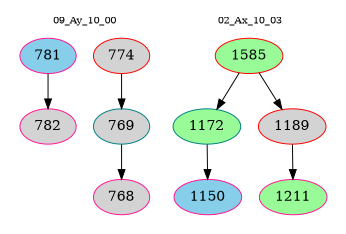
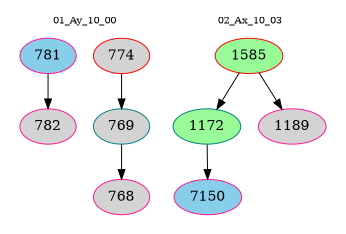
(85, 21) -> (85, 21)
(292, 126) -> (292, 126)
(208, 197) -> (208, 197)
(293, 197) -> none
